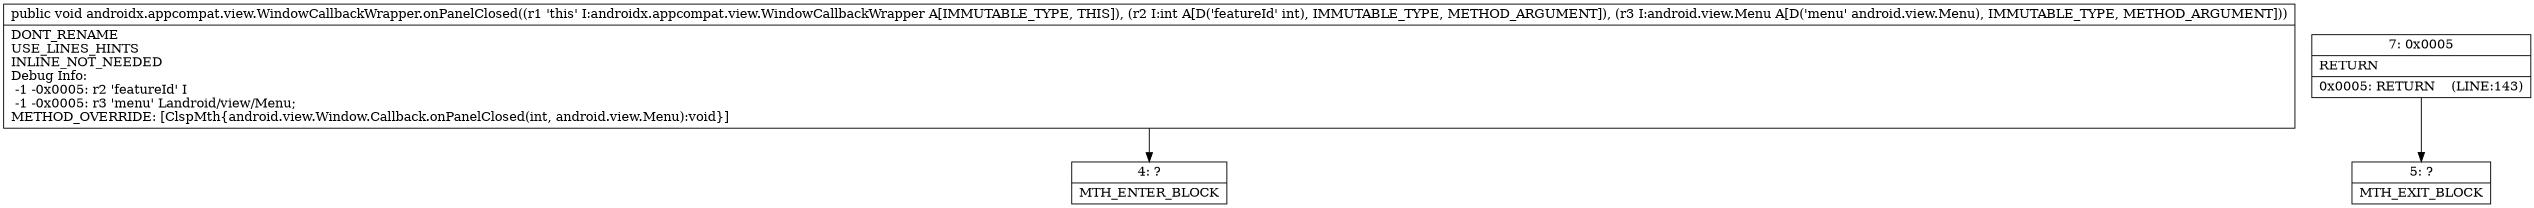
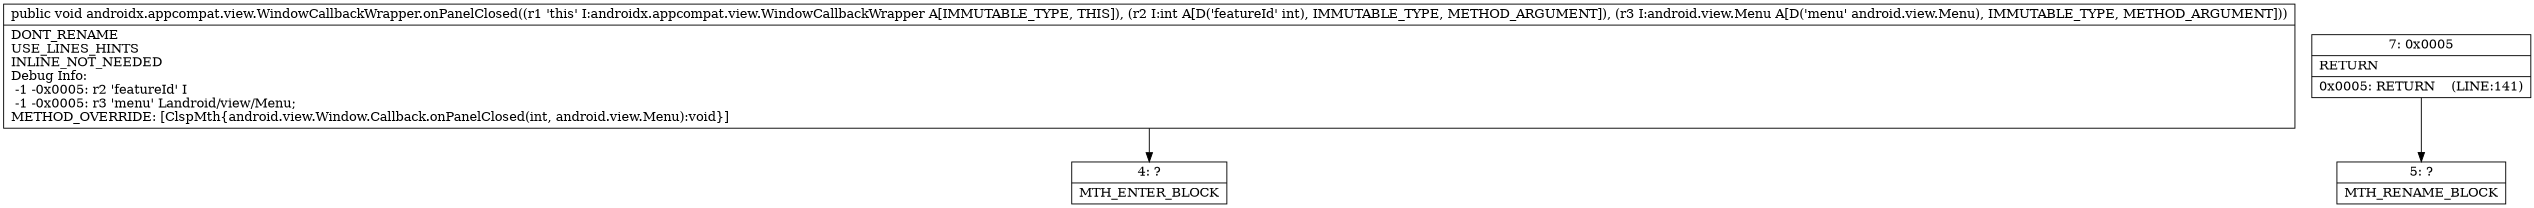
(2421, 87) -> (2421, 87)
(2421, 193) -> (2421, 193)
